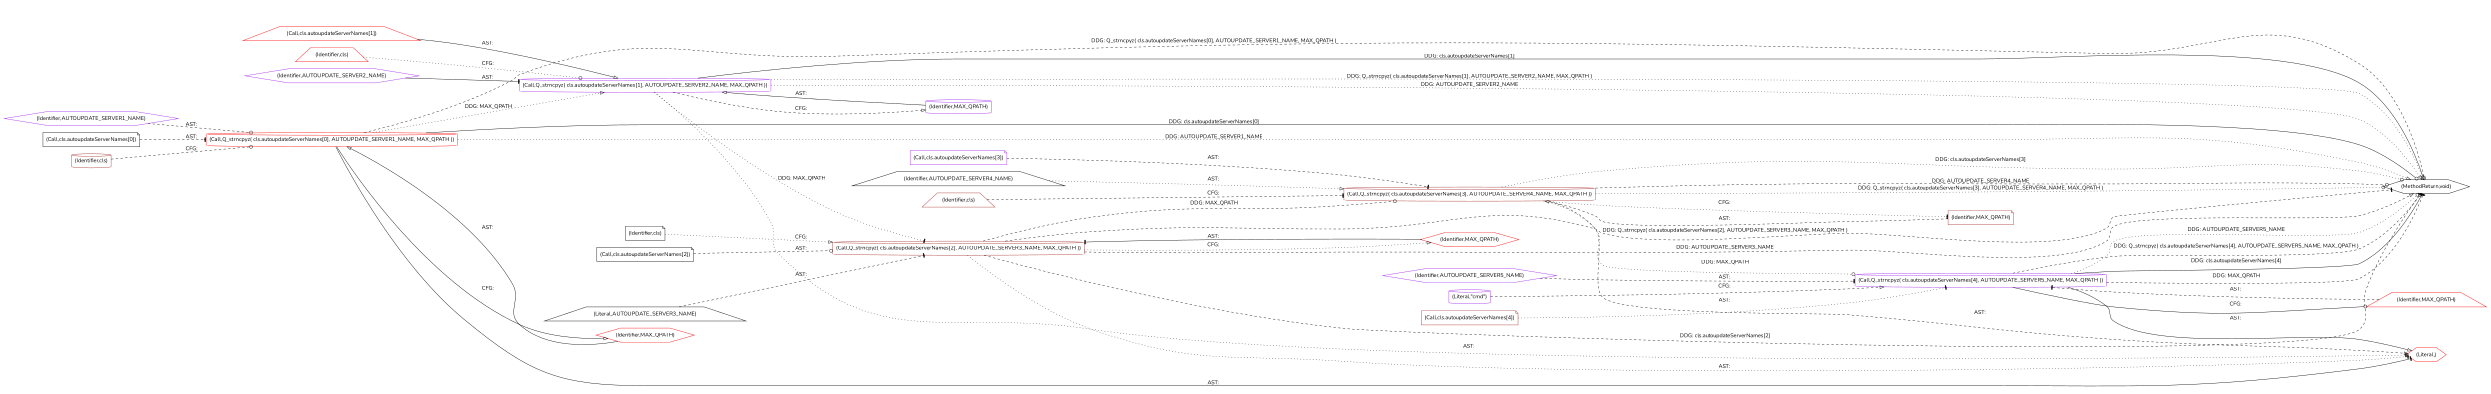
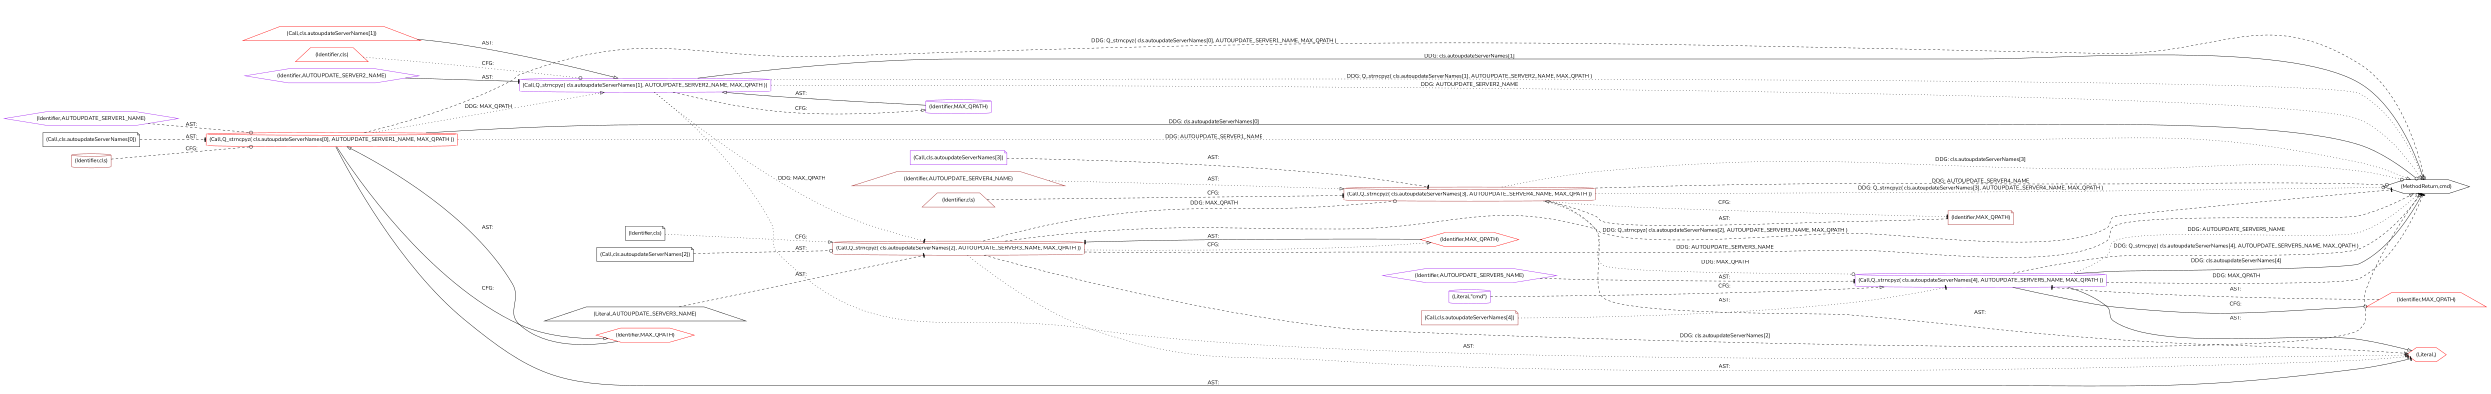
(959, 179) -> (959, 179)
(2426, 187) -> (2426, 187)
